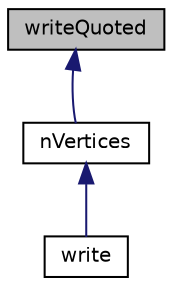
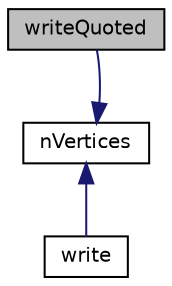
(73, 97) -> (100, 76)
